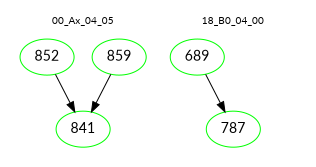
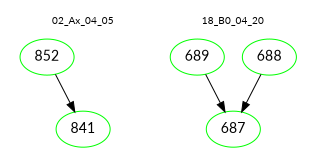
(83, 22) -> (83, 22)
(233, 22) -> (233, 22)
(119, 57) -> none
none -> (269, 57)
(233, 129) -> (233, 129)
